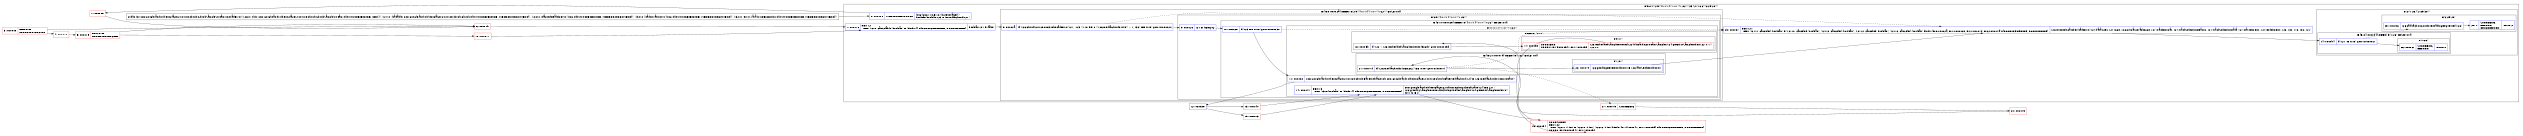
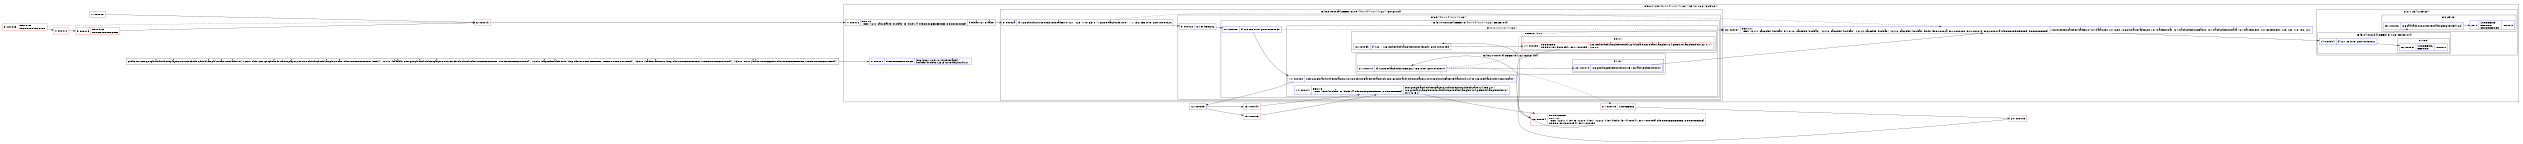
(488, 5) -> none
(98, 13) -> (98, 14)
(292, 27) -> (260, 23)
(483, 36) -> none
